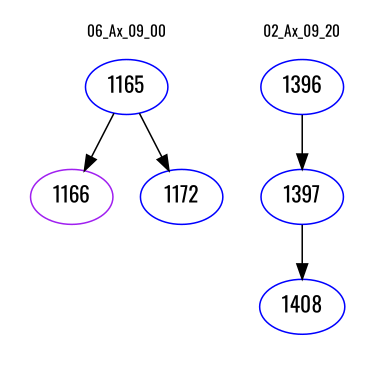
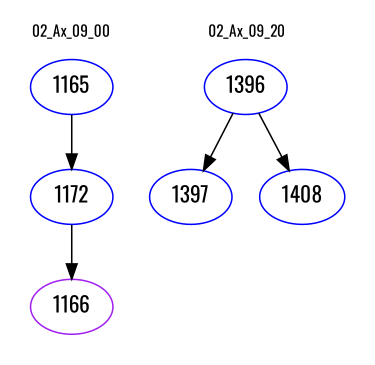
(127, 33) -> (72, 33)
(103, 135) -> (72, 244)
(302, 244) -> (270, 135)
